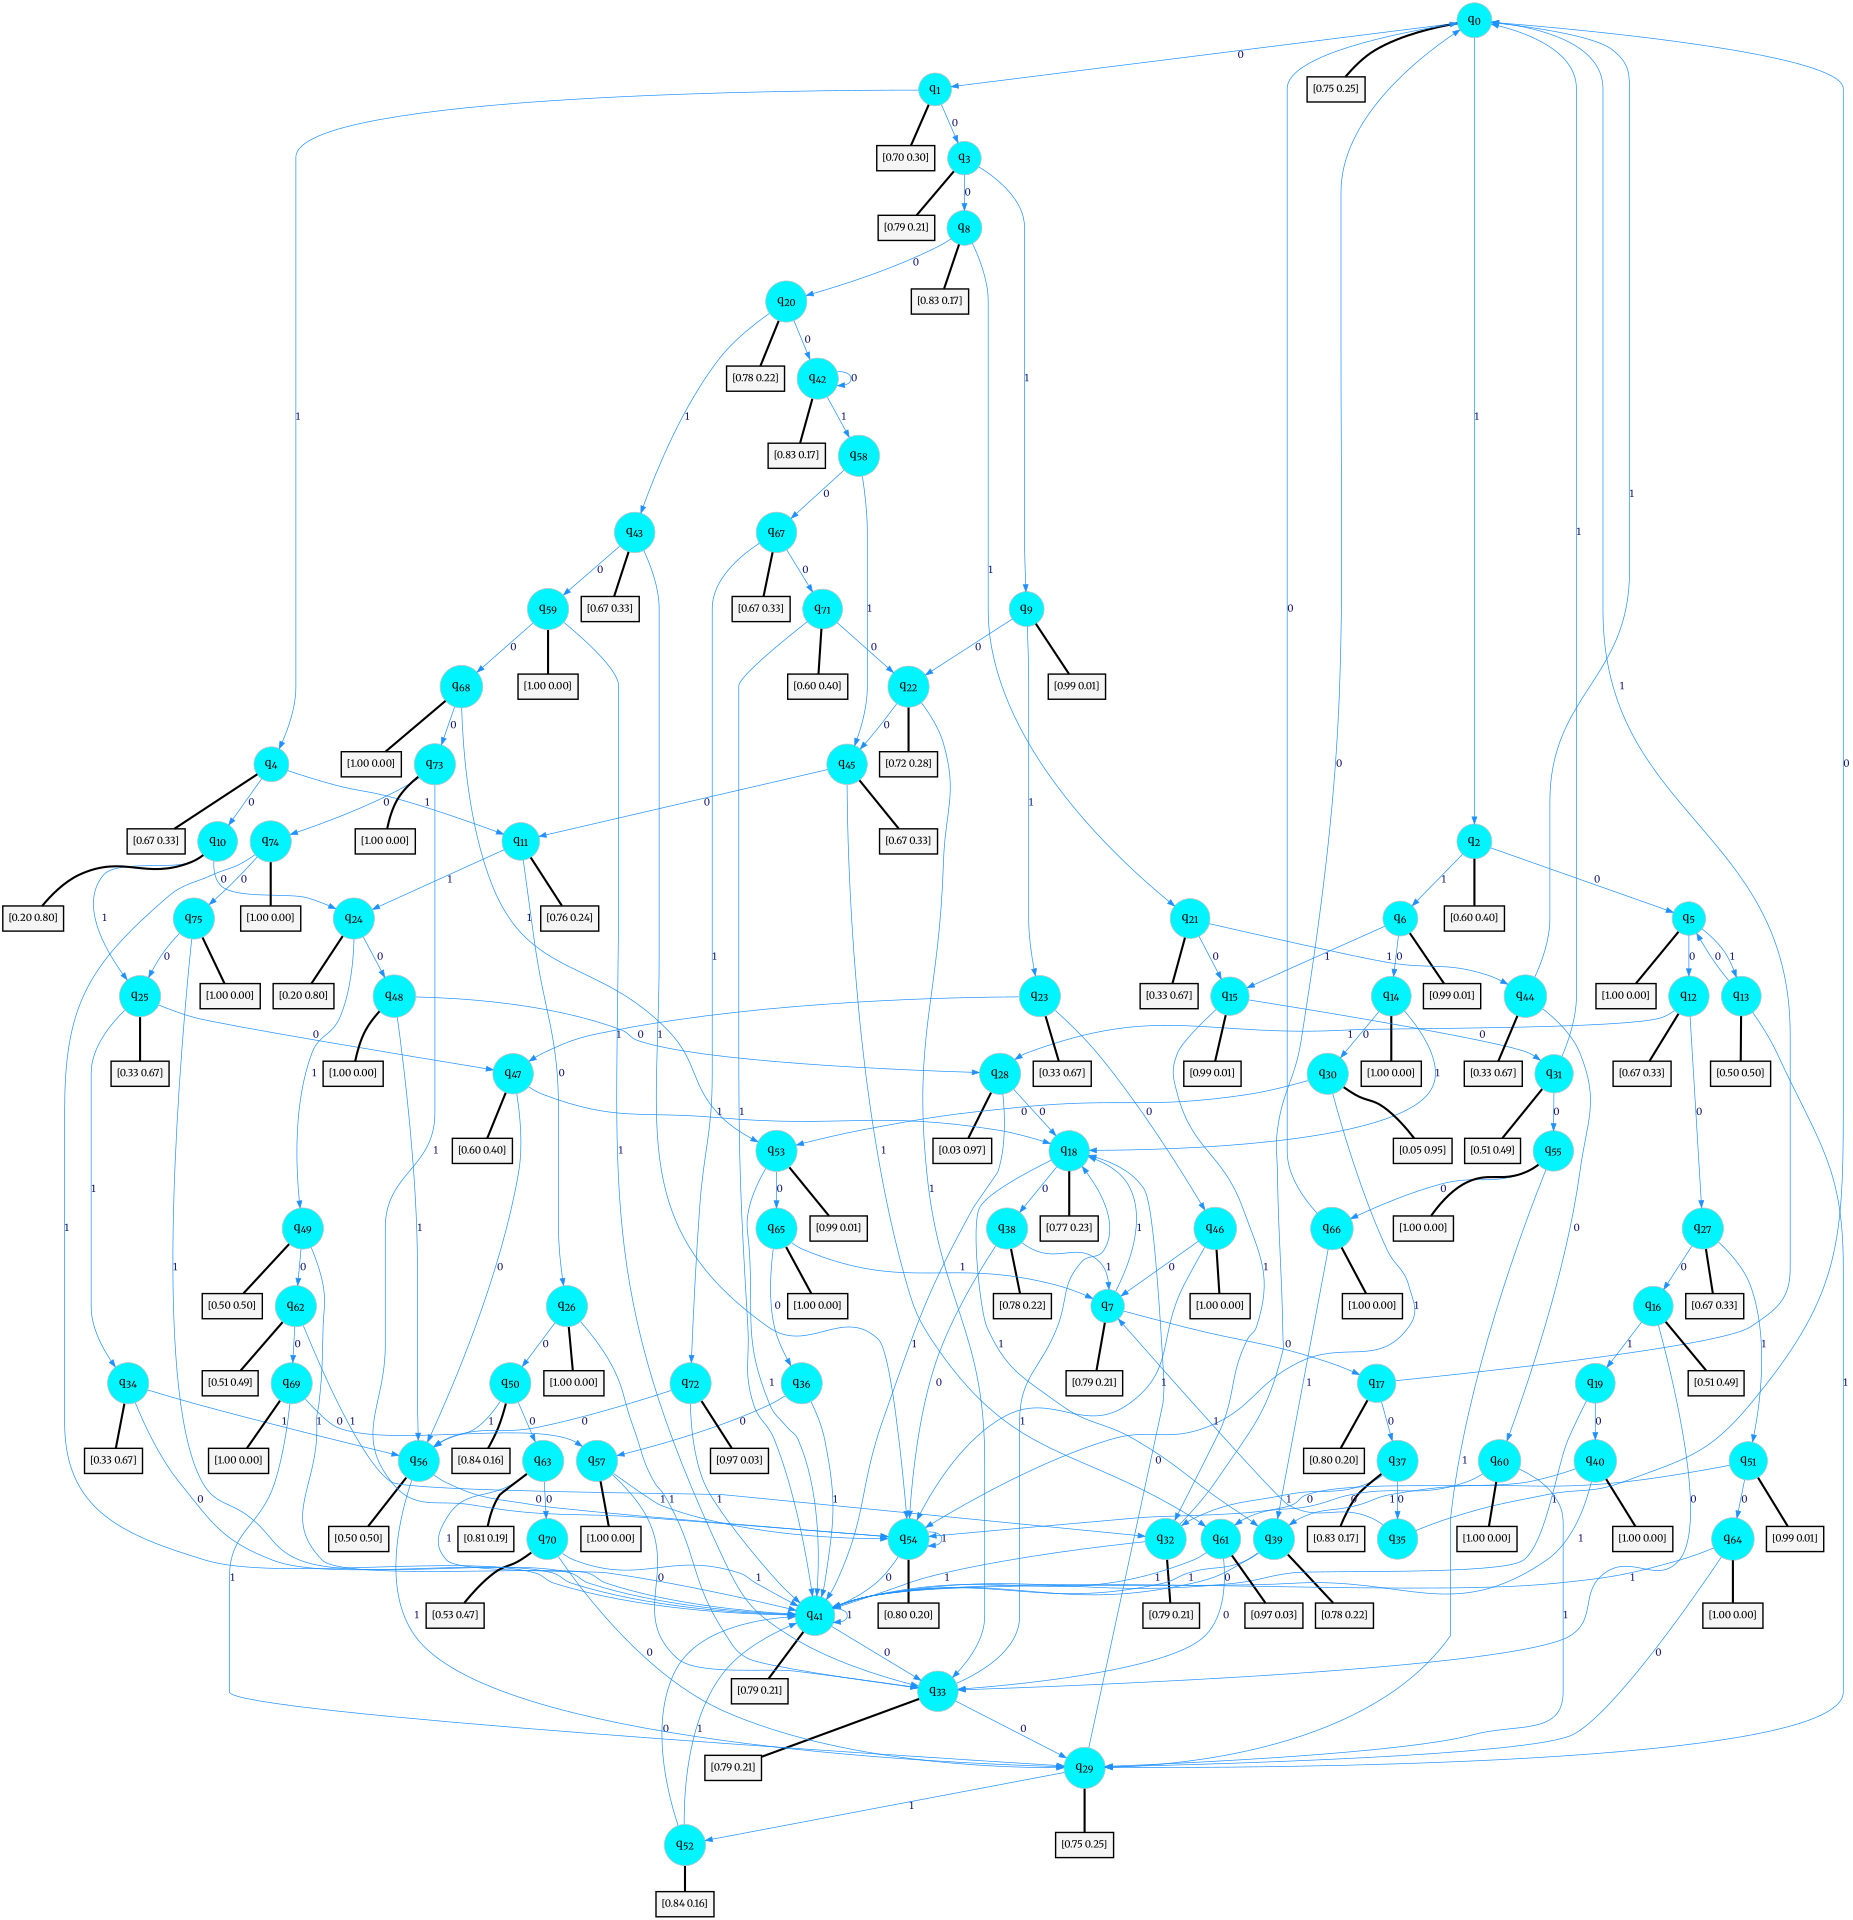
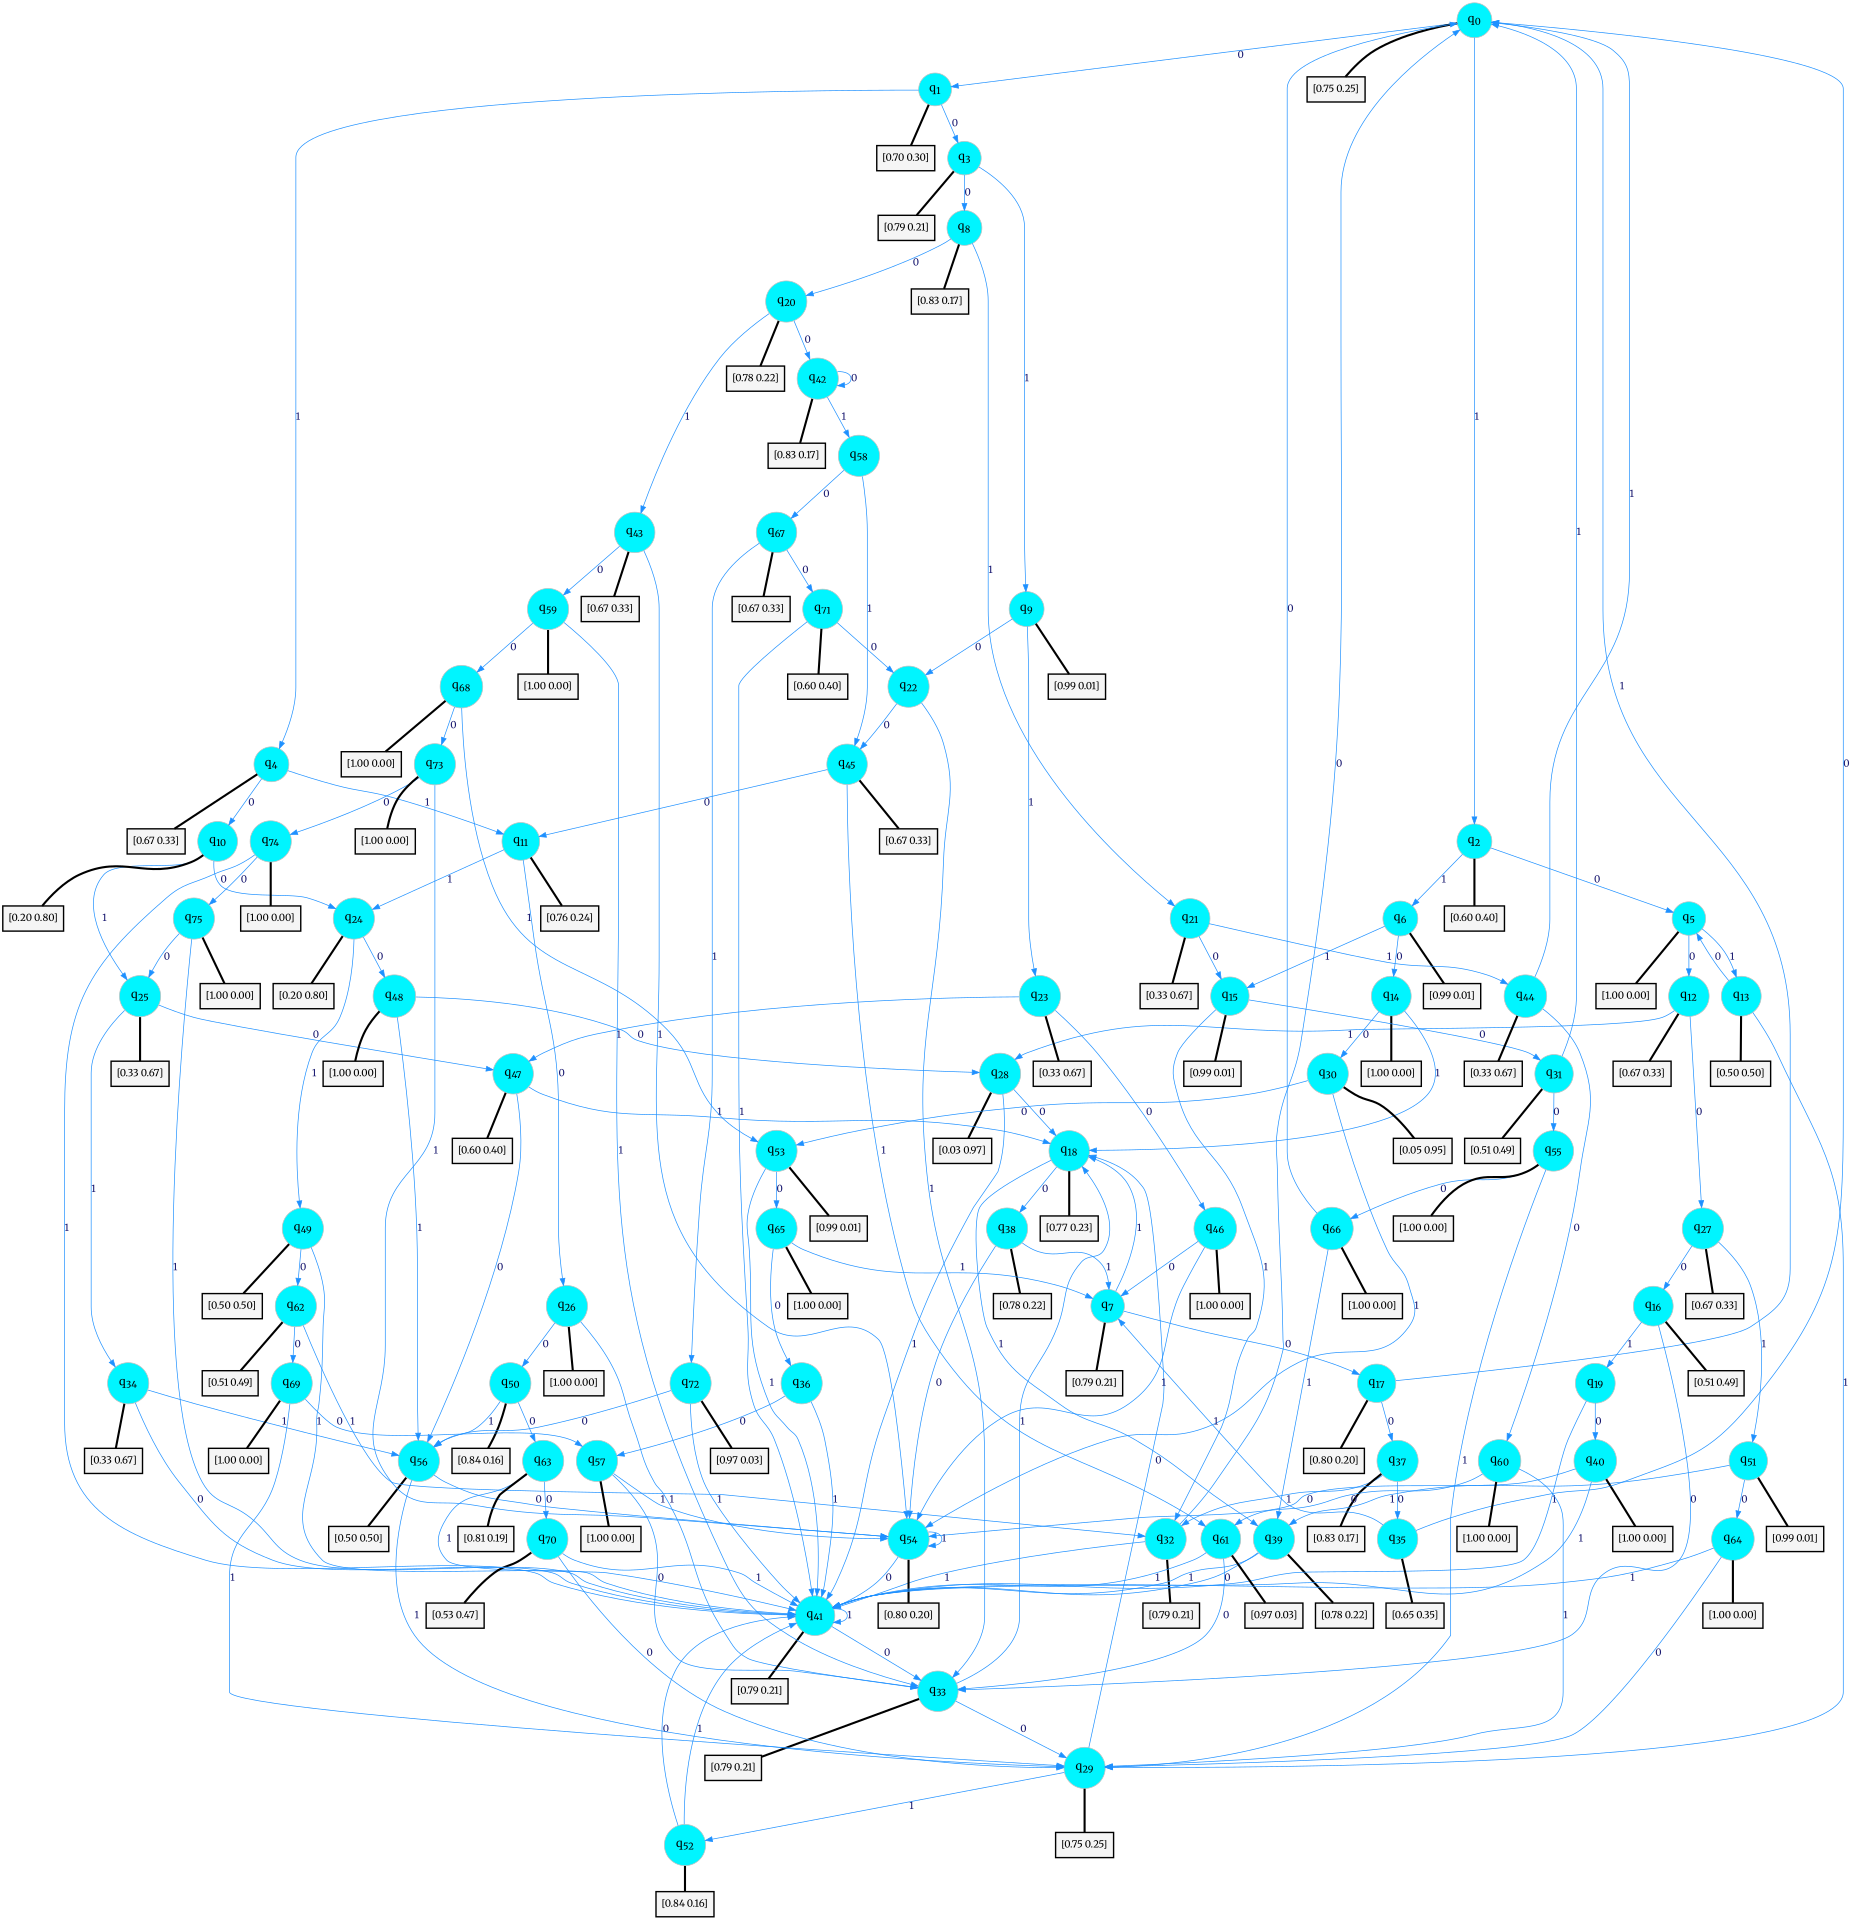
(909, 764) -> none
none -> (1415, 1616)
